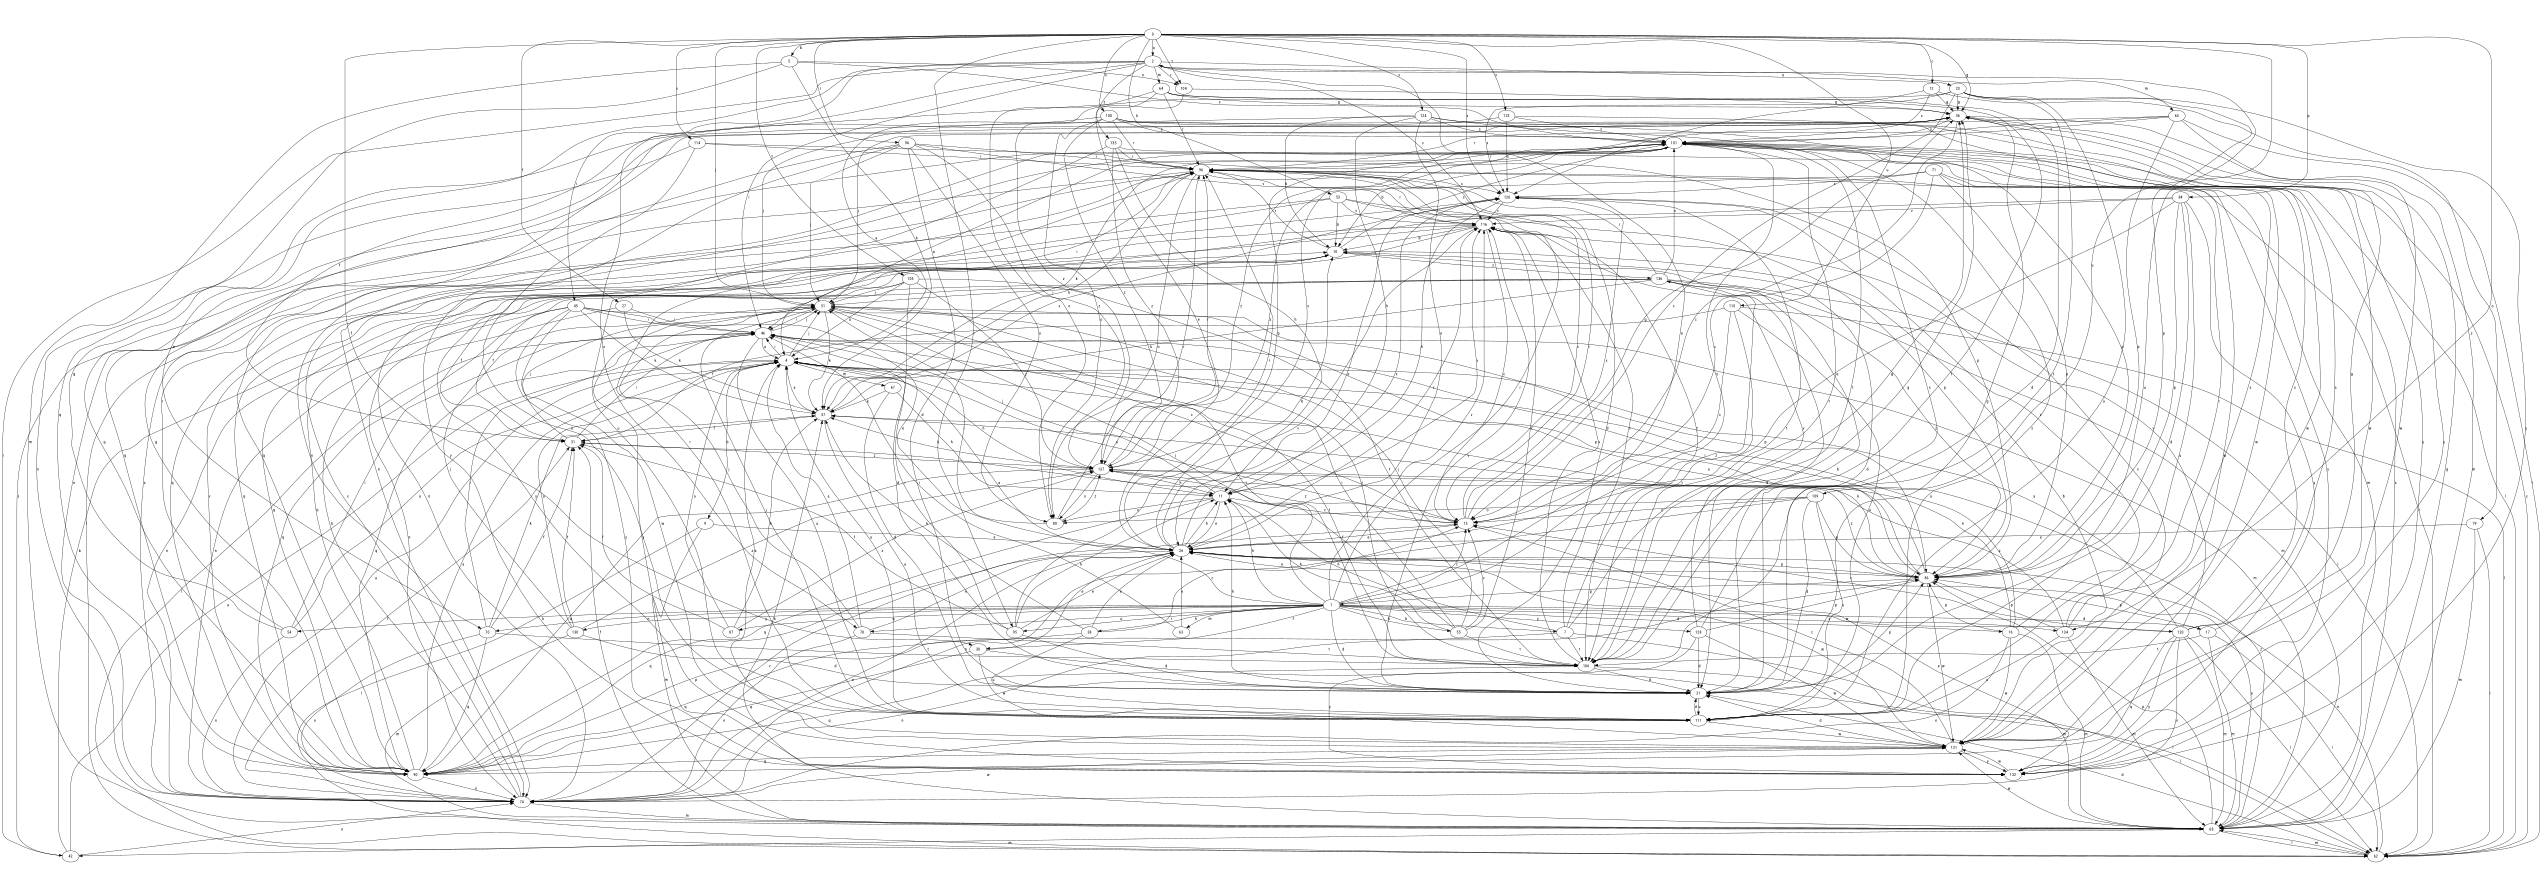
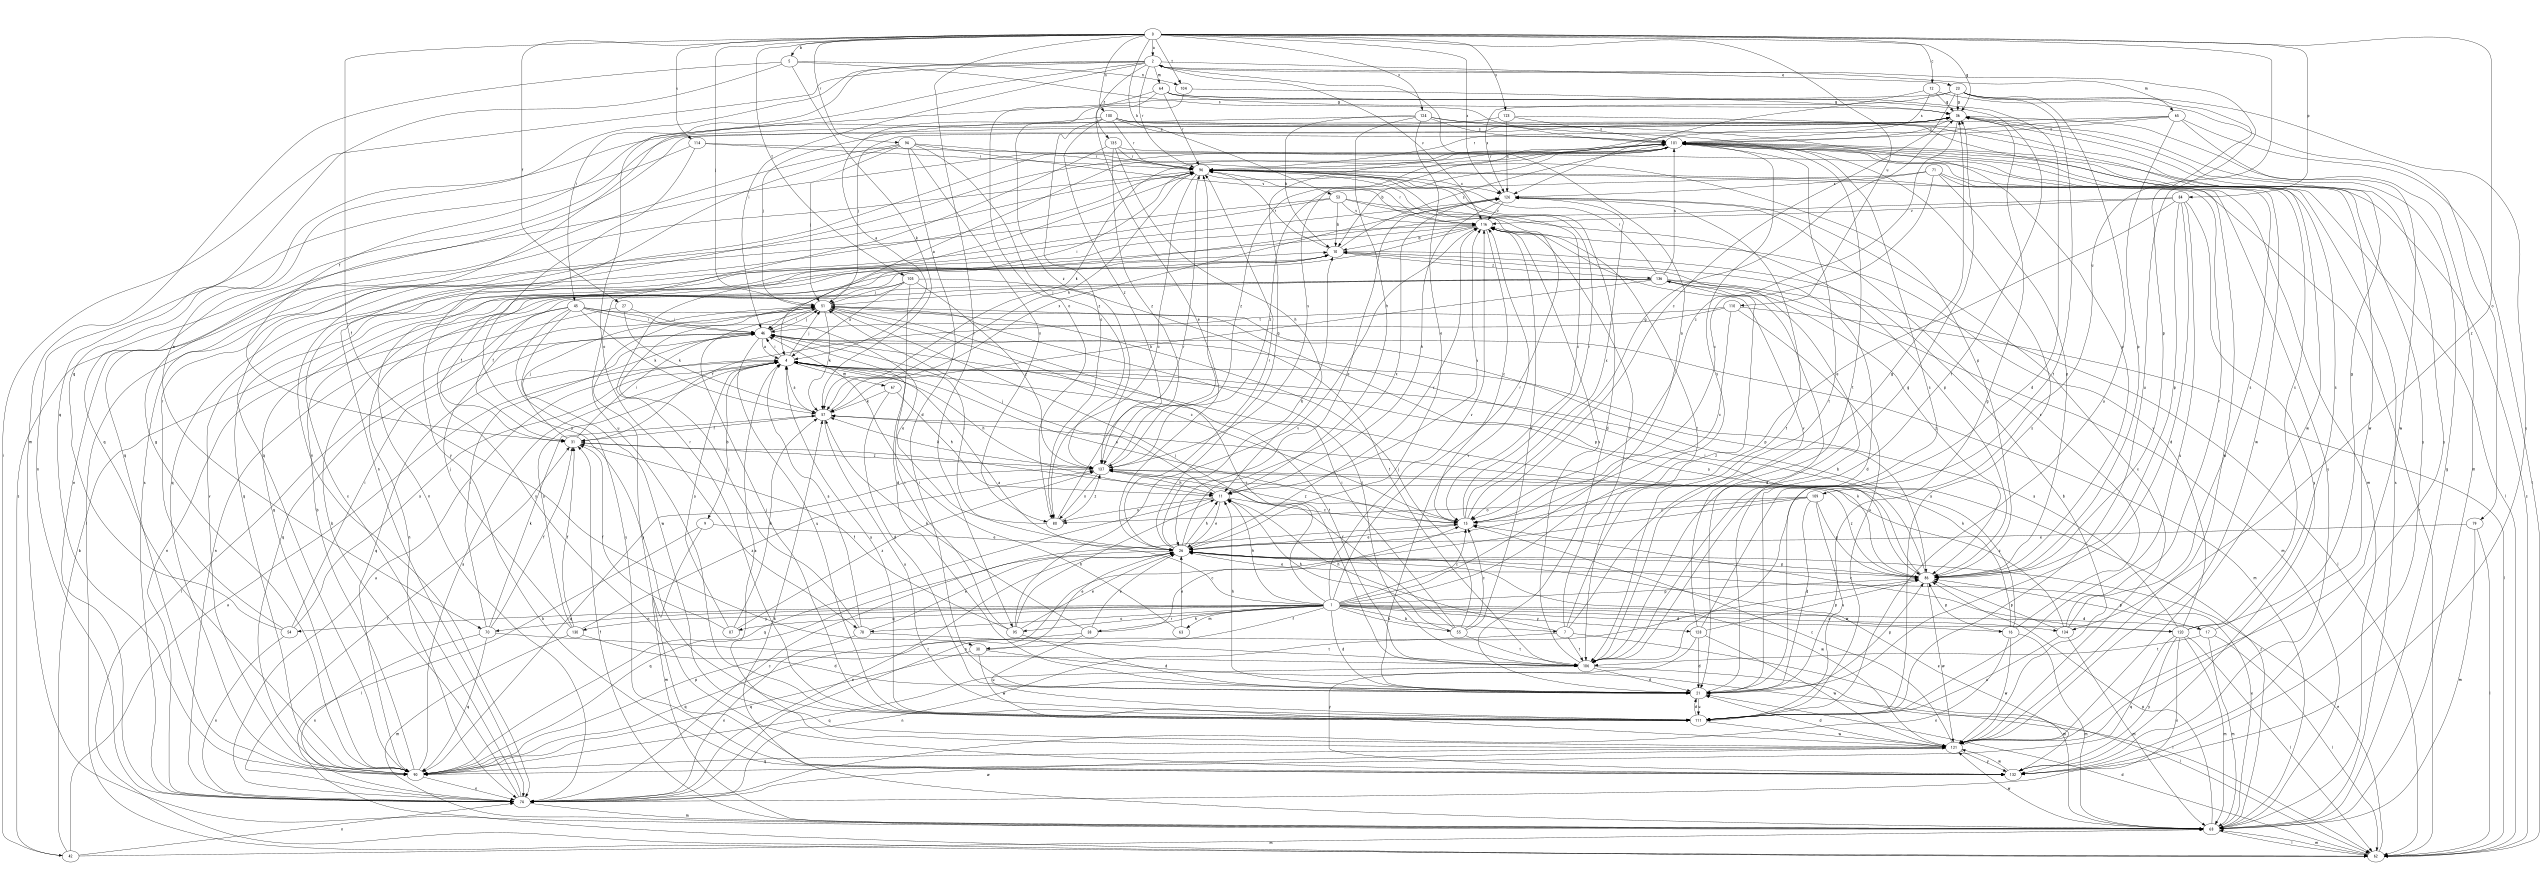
(1167, 74) -> (1141, 118)
(1696, 463) -> (1297, 316)
(1630, 588) -> (1613, 592)
(1143, 839) -> (1139, 843)
